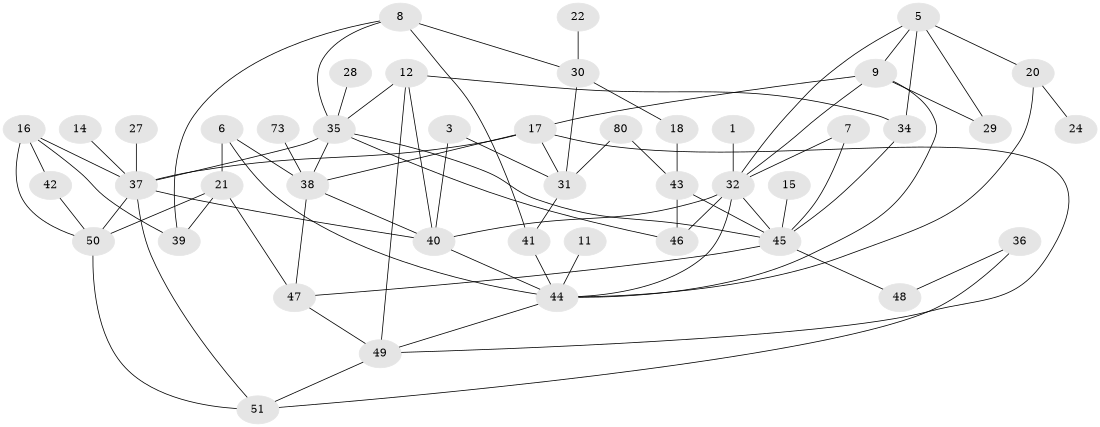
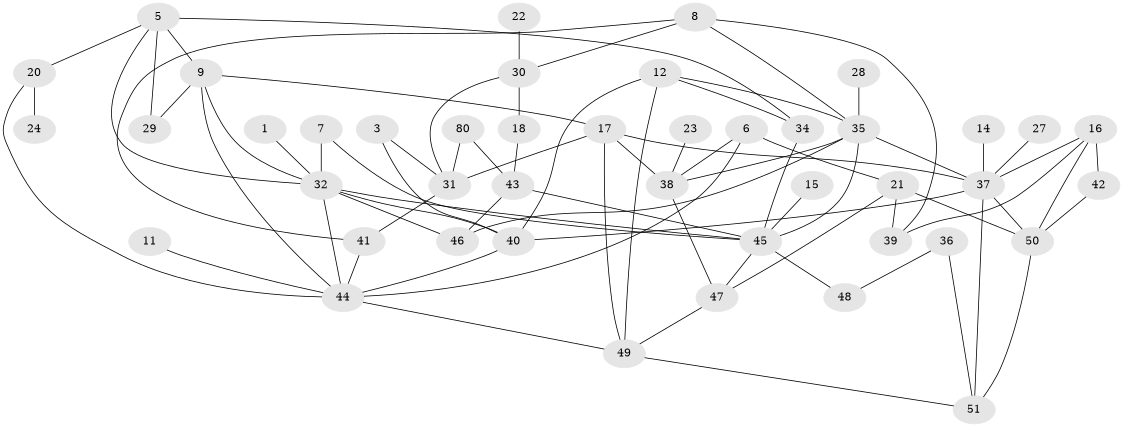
(278, 129) -> (691, 129)
(371, 213) -> none
